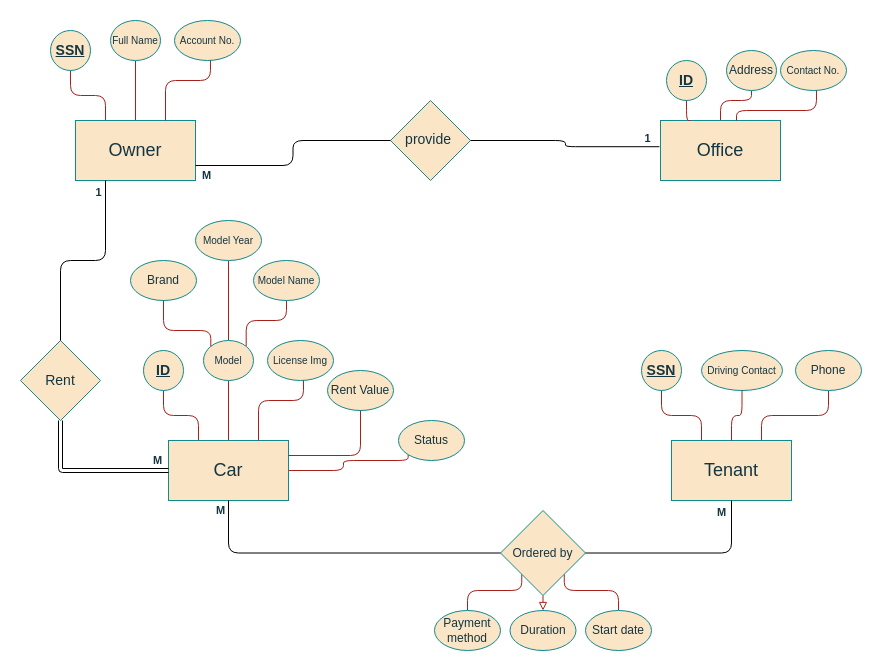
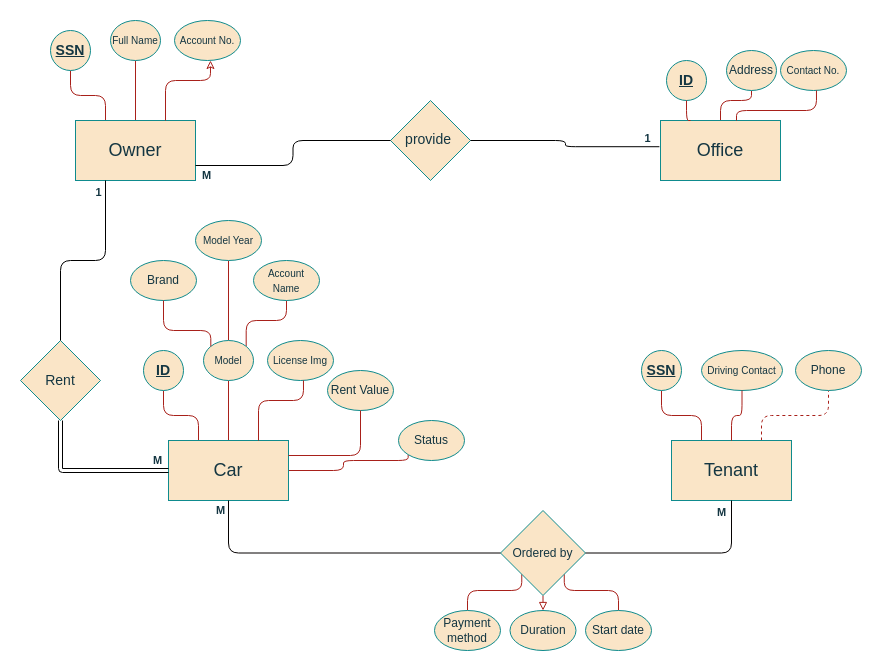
(210, 74) -> (210, 75)
(287, 281) -> (287, 281)
(796, 416) -> (796, 416)
